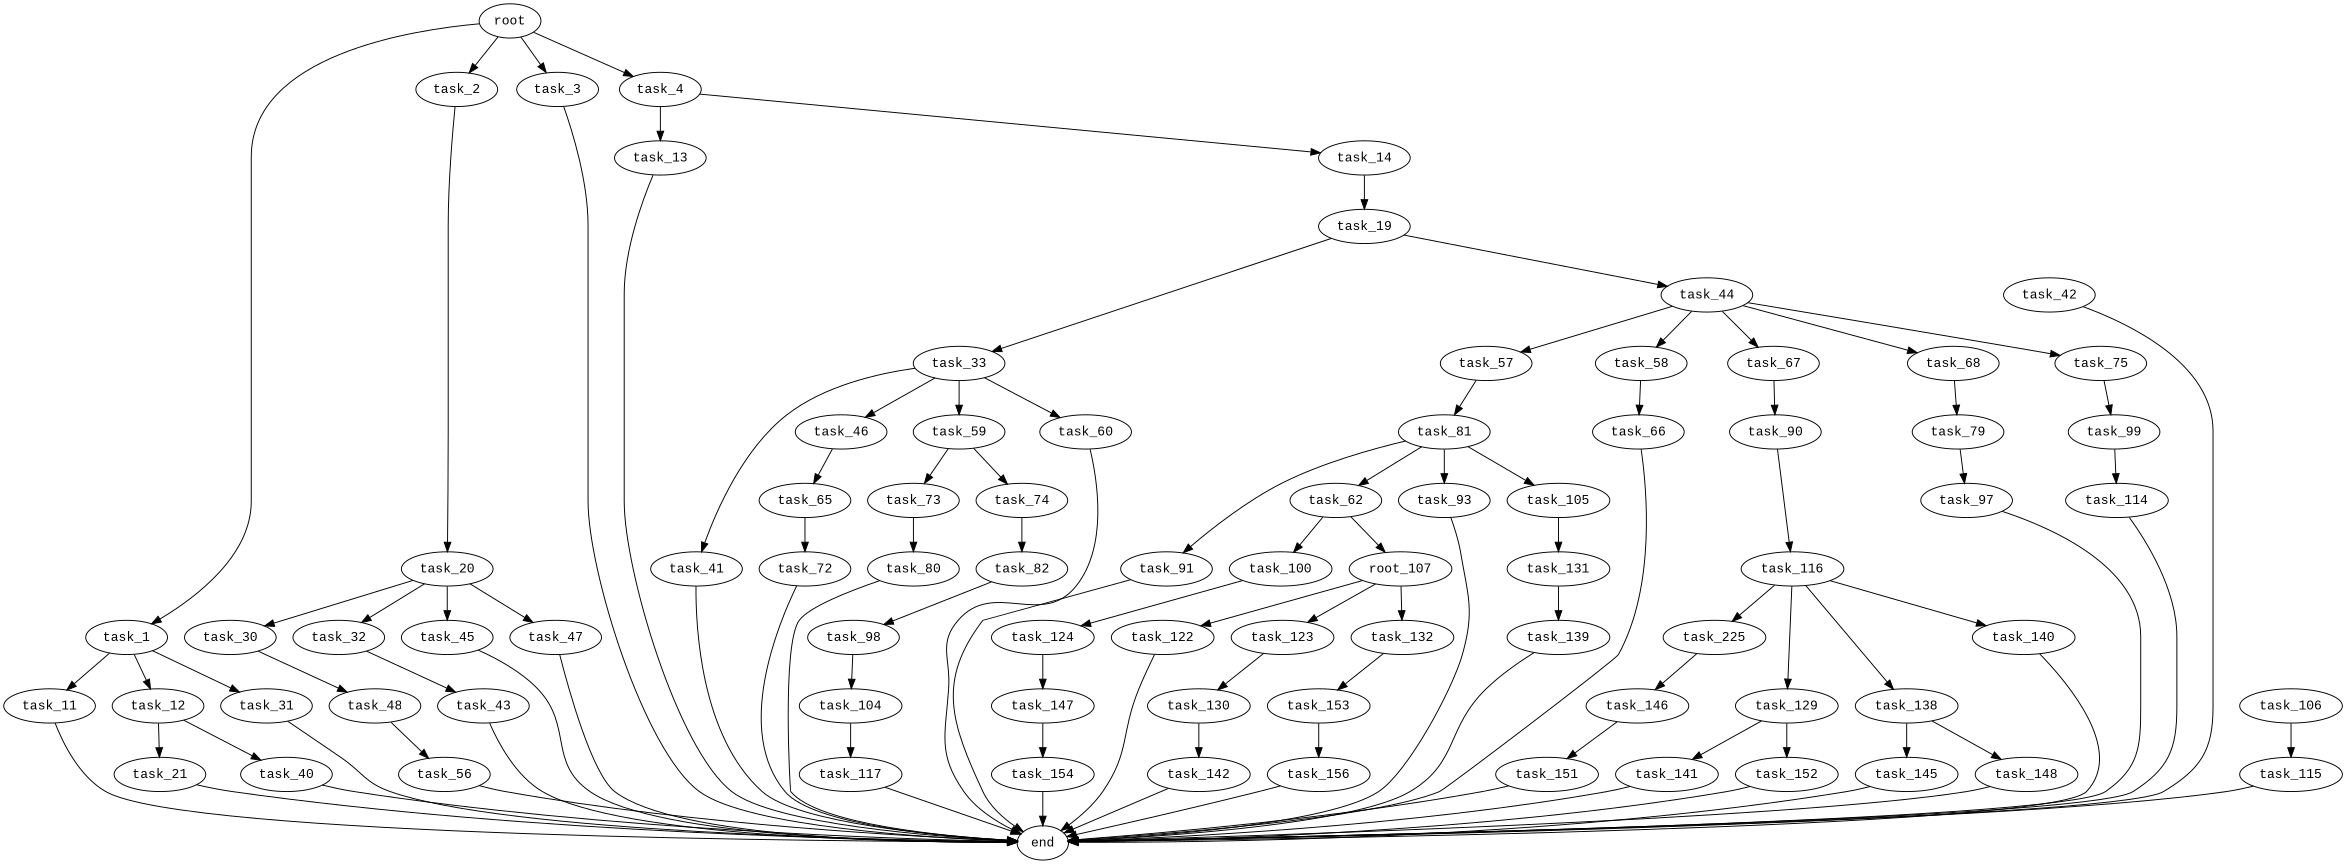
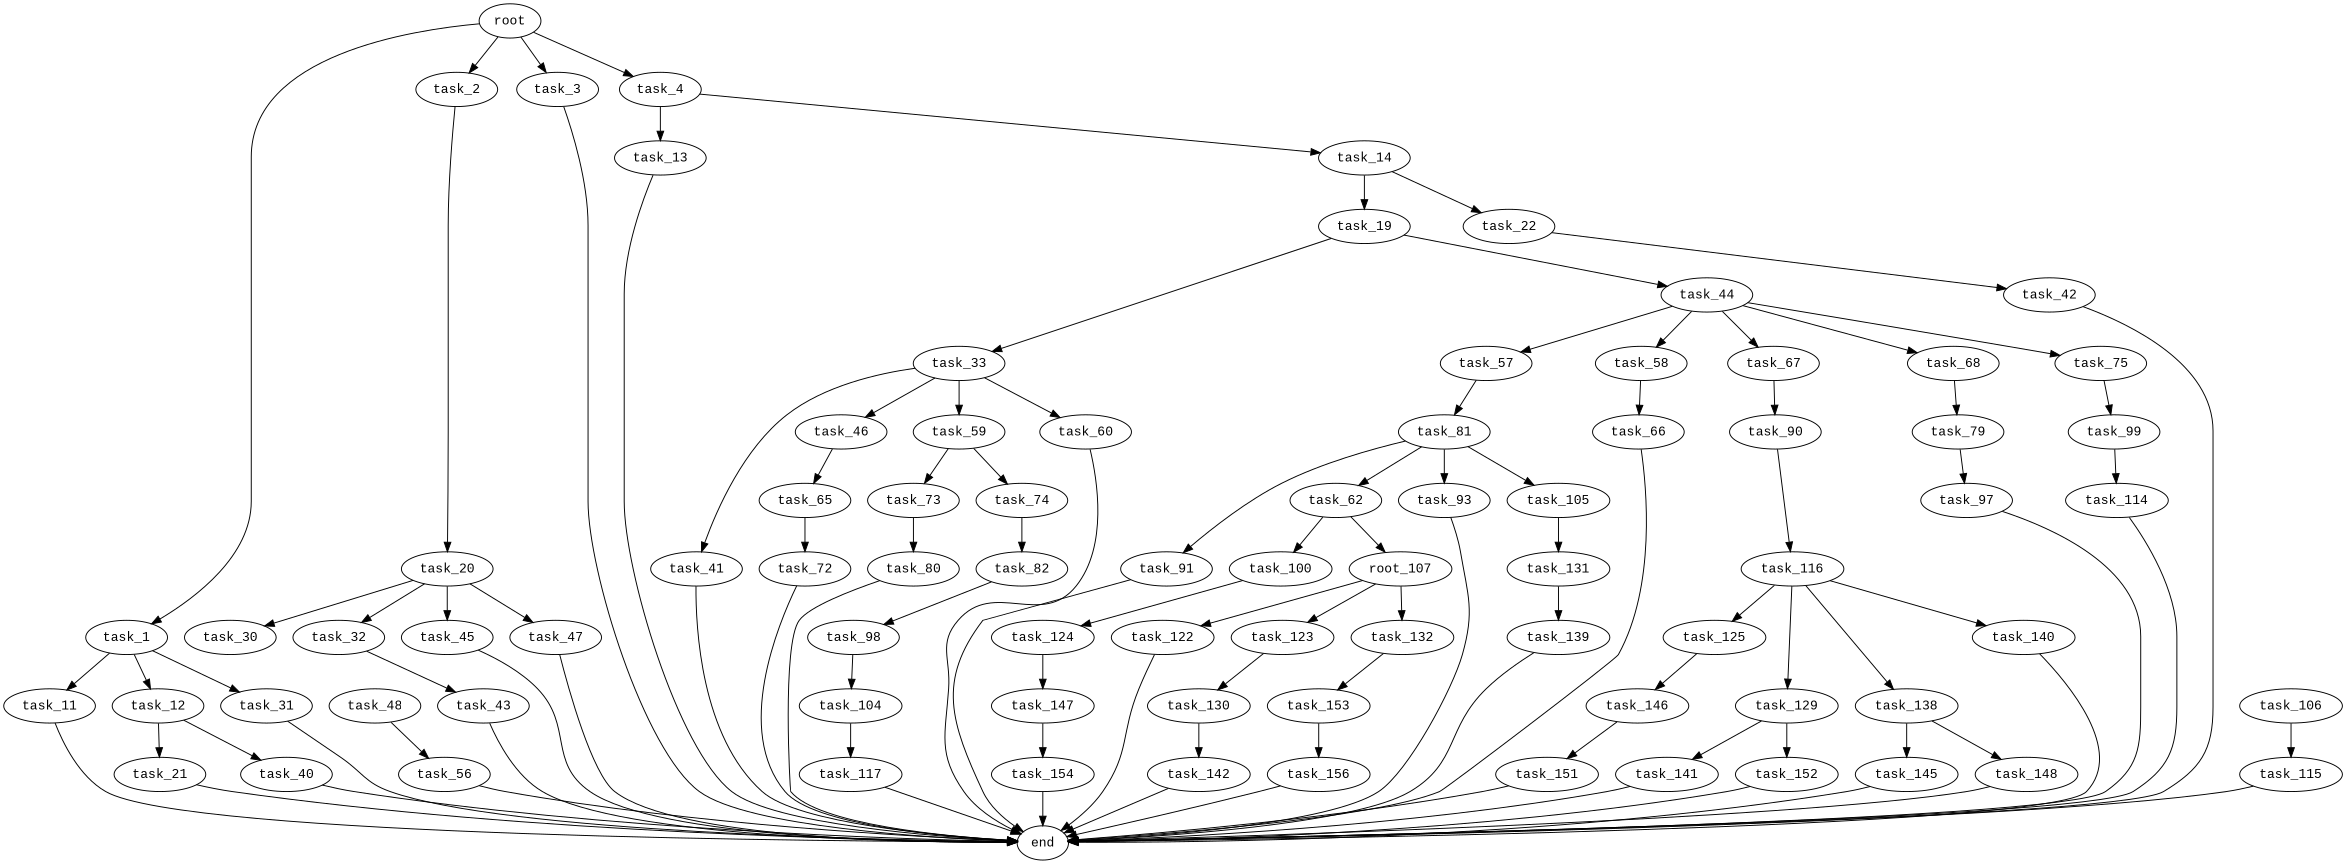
none -> (1509, 226)
(1714, 637) -> (1714, 637)
(298, 670) -> none
